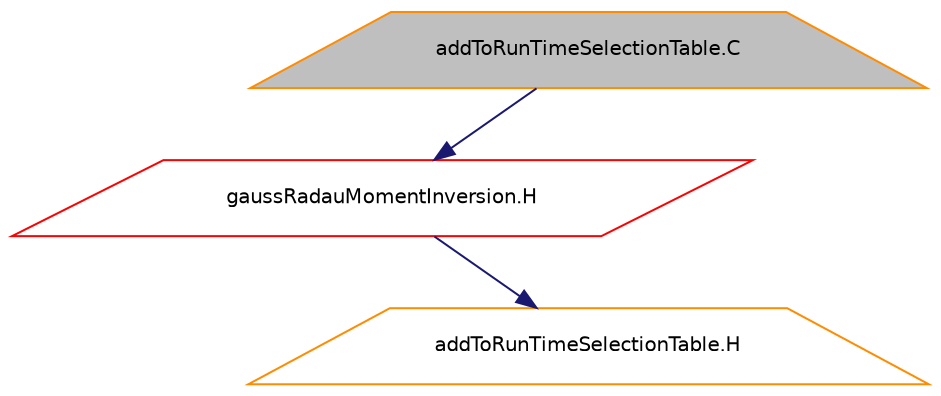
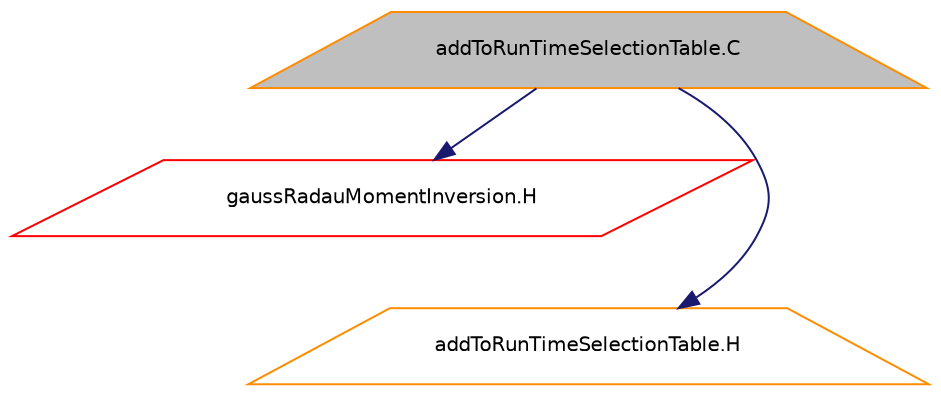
(477, 266) -> (768, 188)
